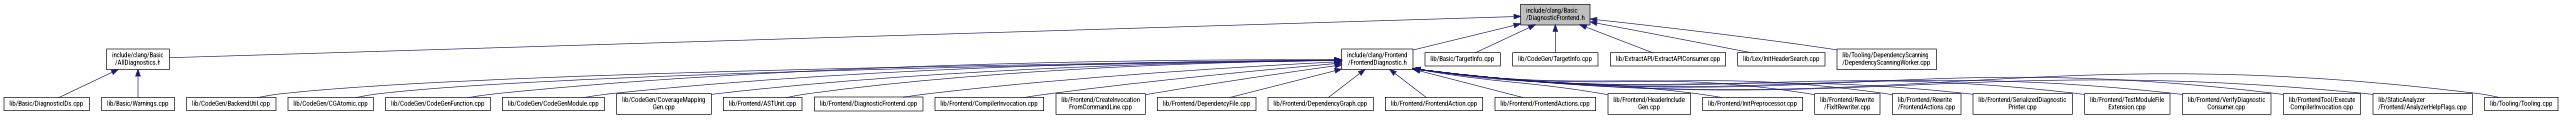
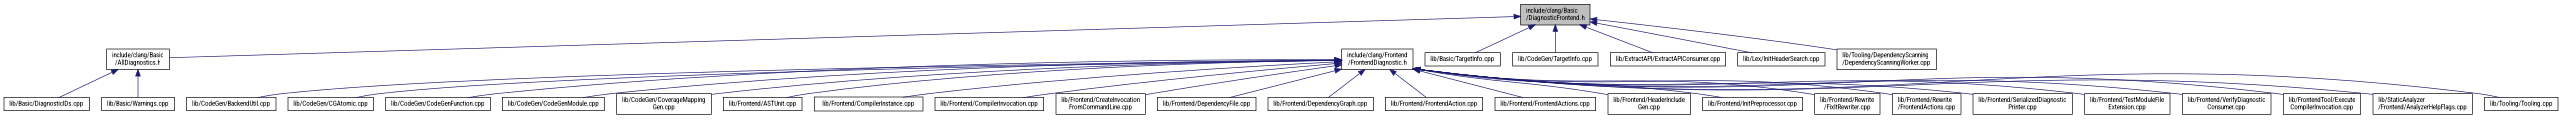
(1464, 38) -> none
(869, 104) -> (869, 104)
